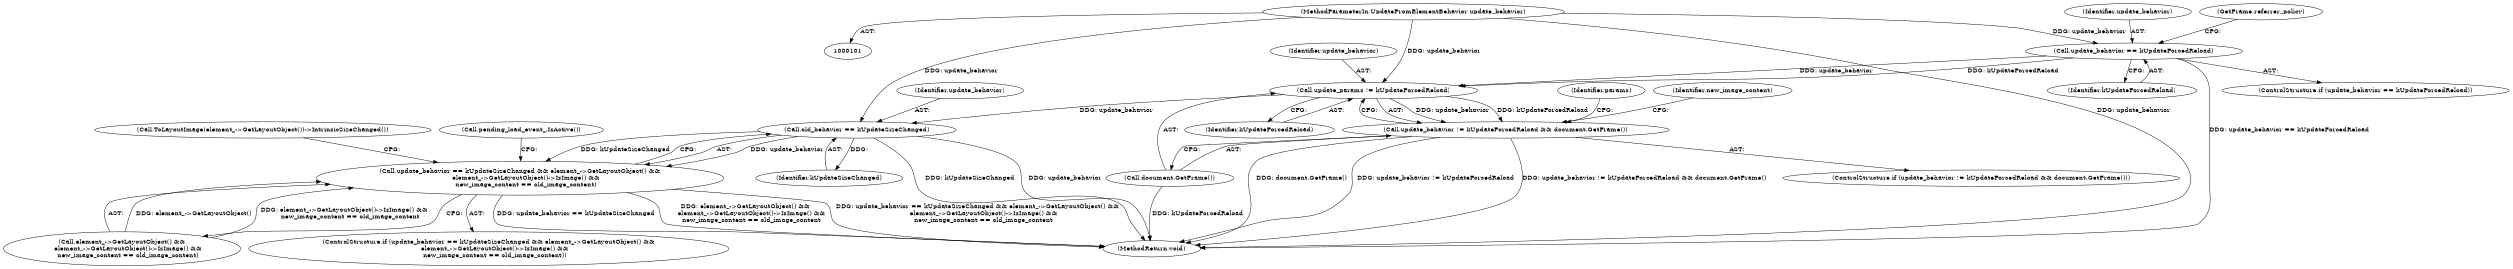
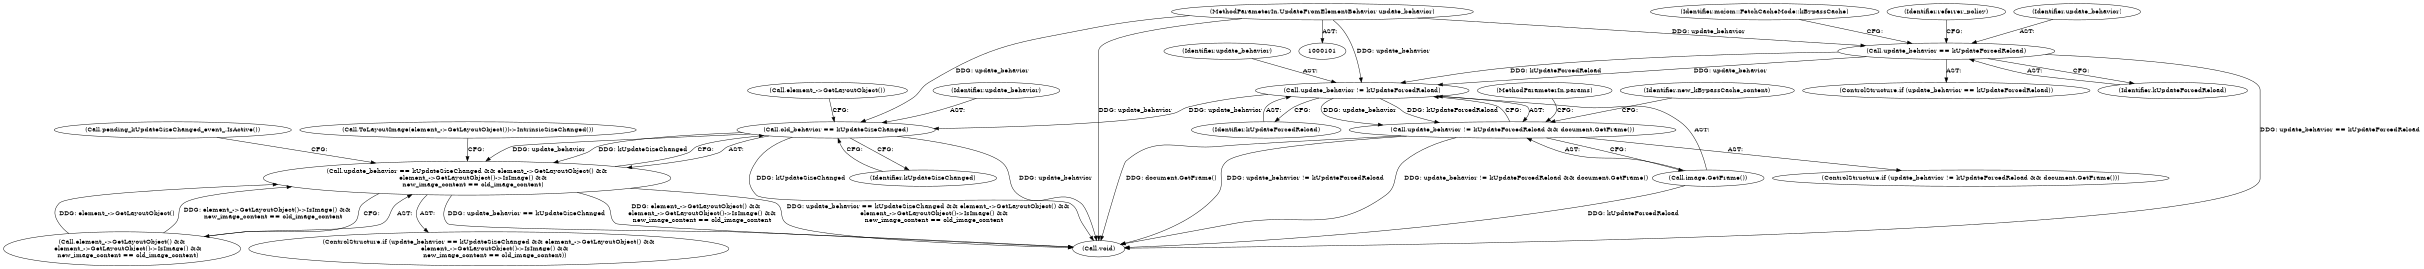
none -> (1765, 12)
(2261, 12) -> (1946, 12)
none -> (827, 91)
(1374, 91) -> (1362, 91)
(1601, 91) -> (1545, 91)
(1723, 91) -> (1707, 91)
(521, 130) -> (173, 130)
(837, 150) -> (856, 150)
(860, 150) -> (887, 150)
(1170, 178) -> (1708, 178)
(1152, 249) -> (1099, 249)
